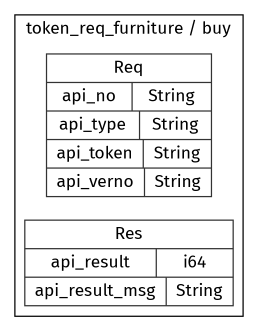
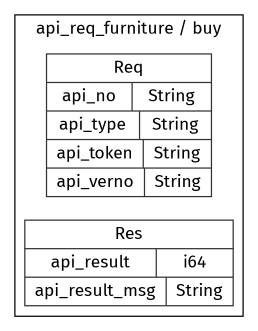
(129, 29) -> (129, 29)
